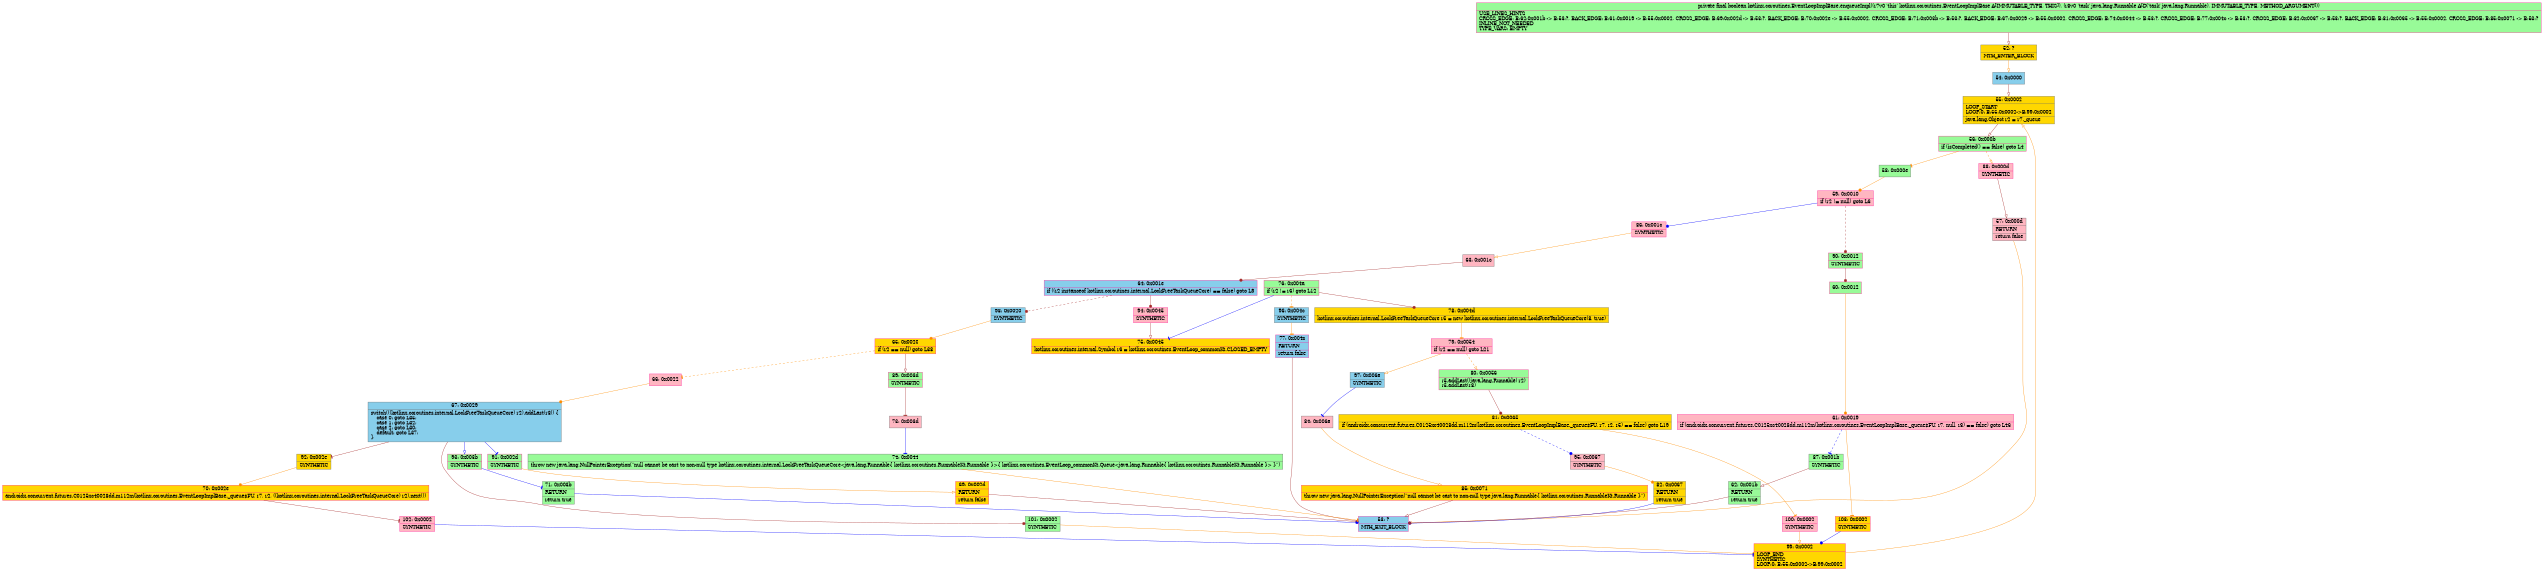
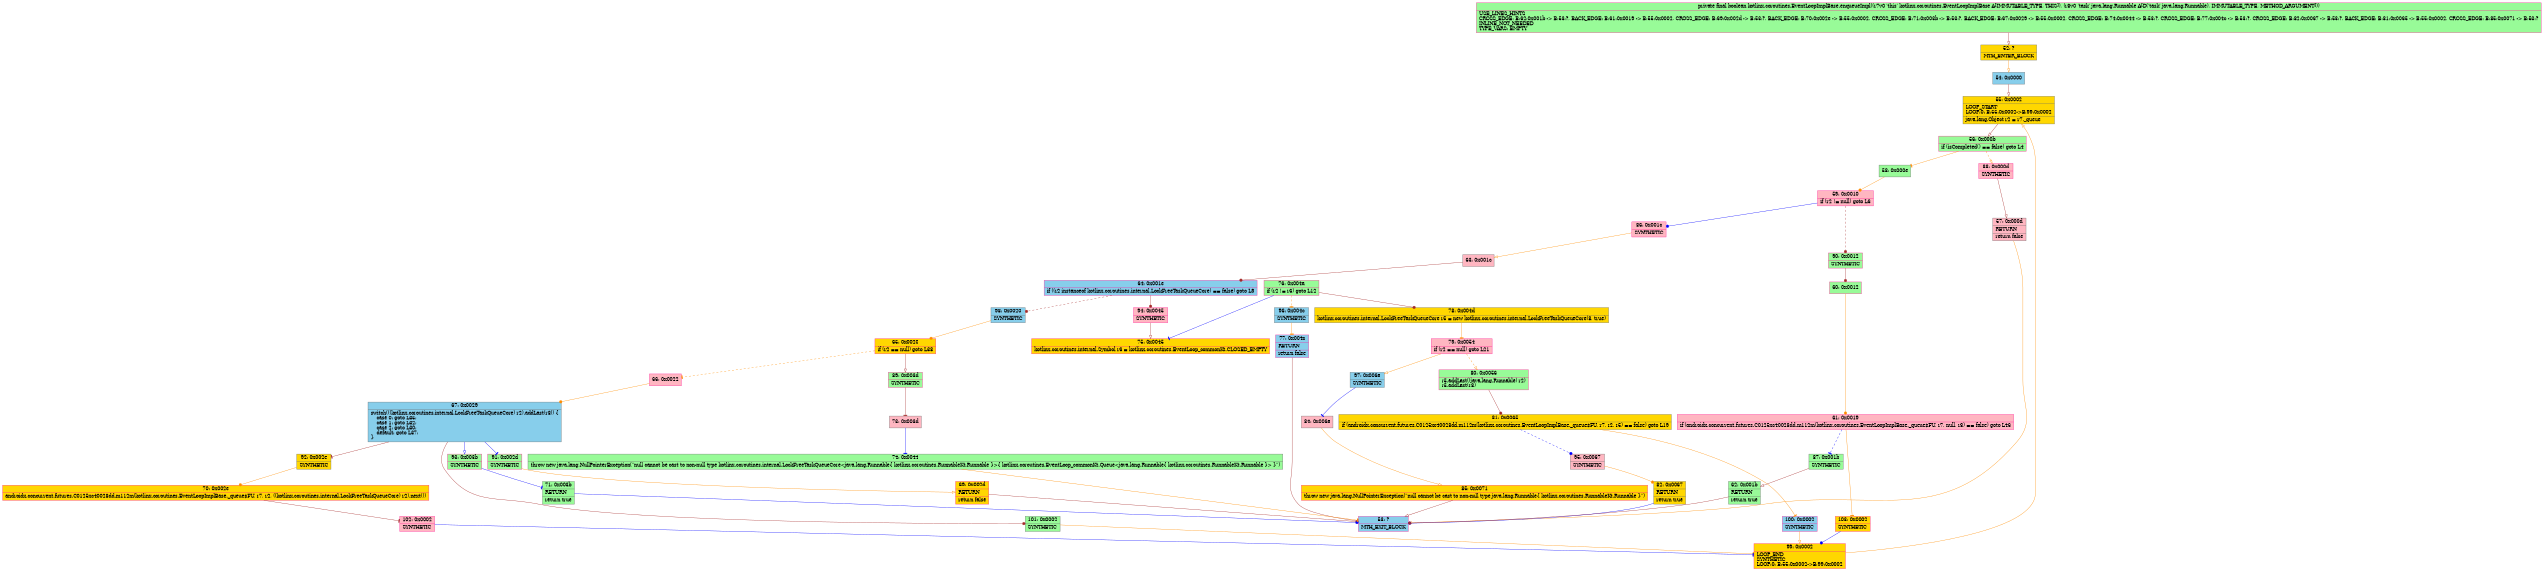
(1800, 524) -> (1800, 524)
